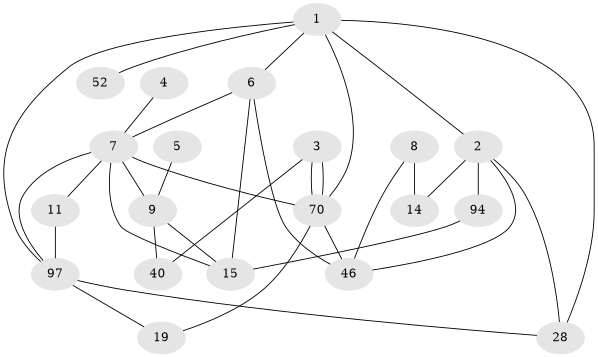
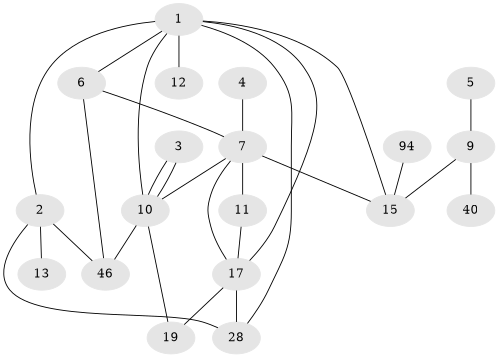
(100, 83) -> (179, 83)
(415, 147) -> none
(133, 179) -> none
(241, 179) -> (334, 65)
(478, 179) -> none
(244, 206) -> none
(317, 211) -> (145, 211)
(415, 211) -> (42, 274)
(55, 274) -> (236, 274)
